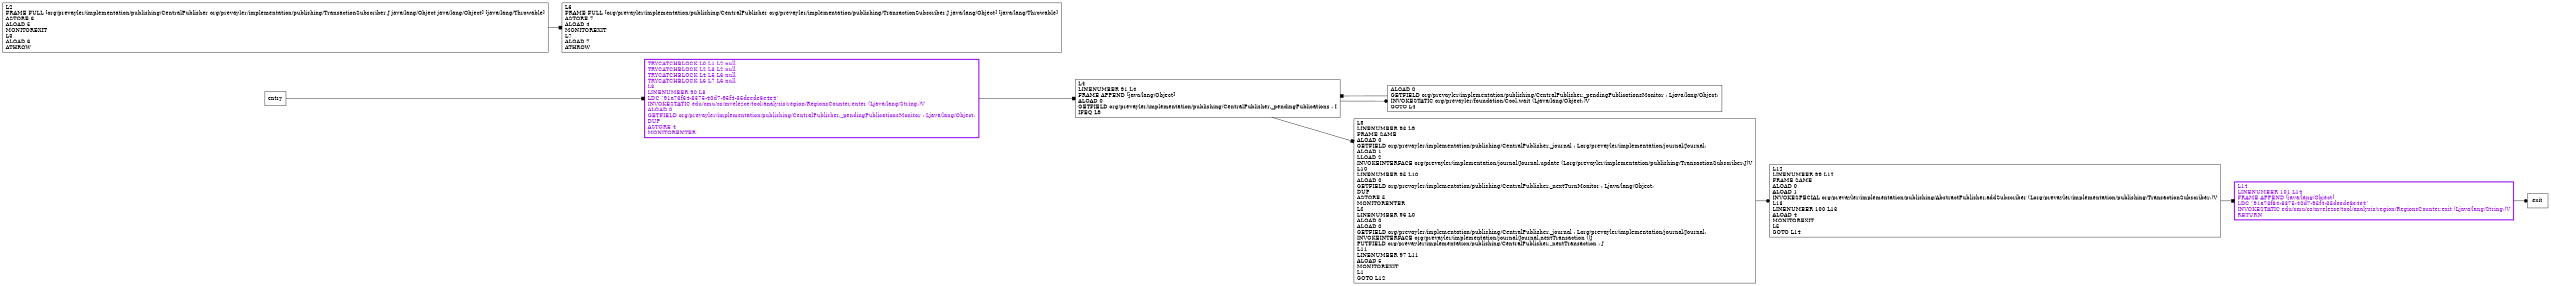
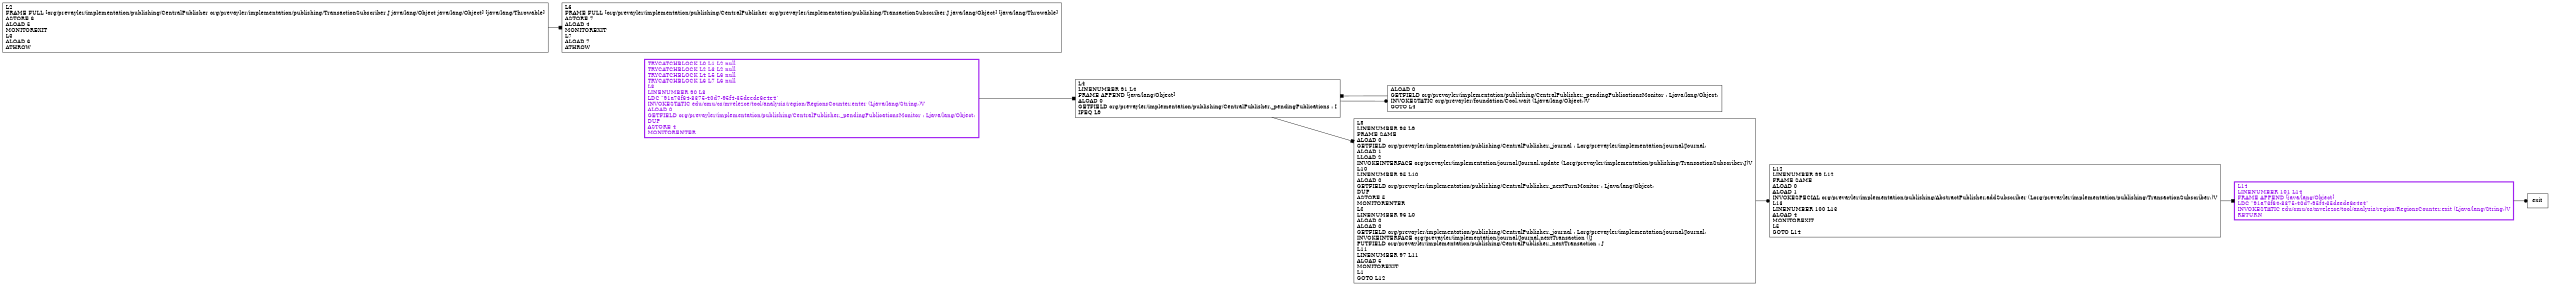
(275, 99) -> none
